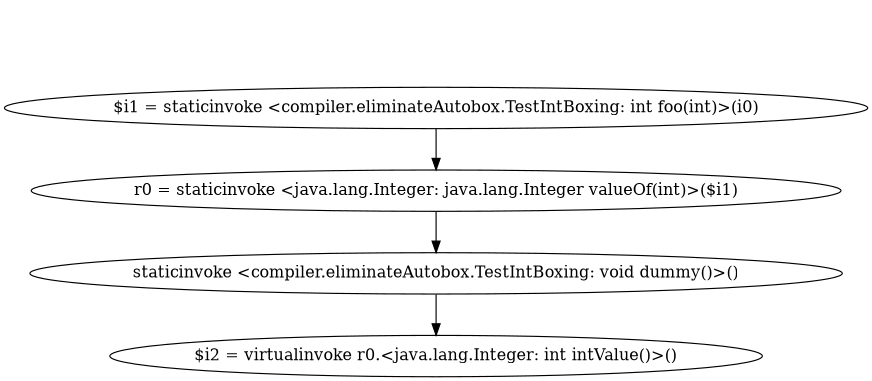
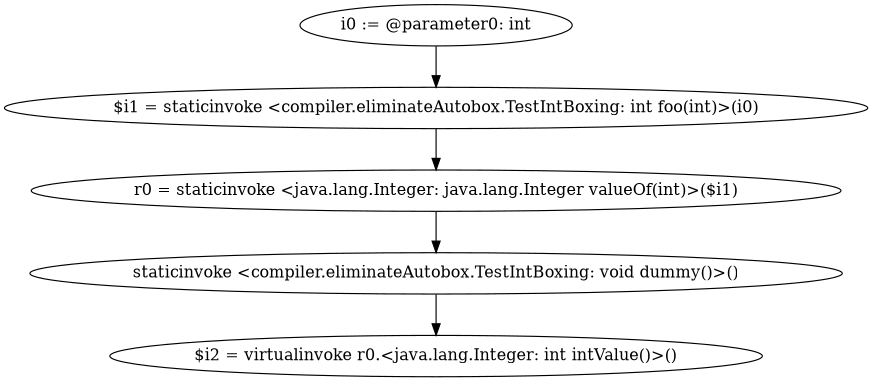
none -> (436, 25)
